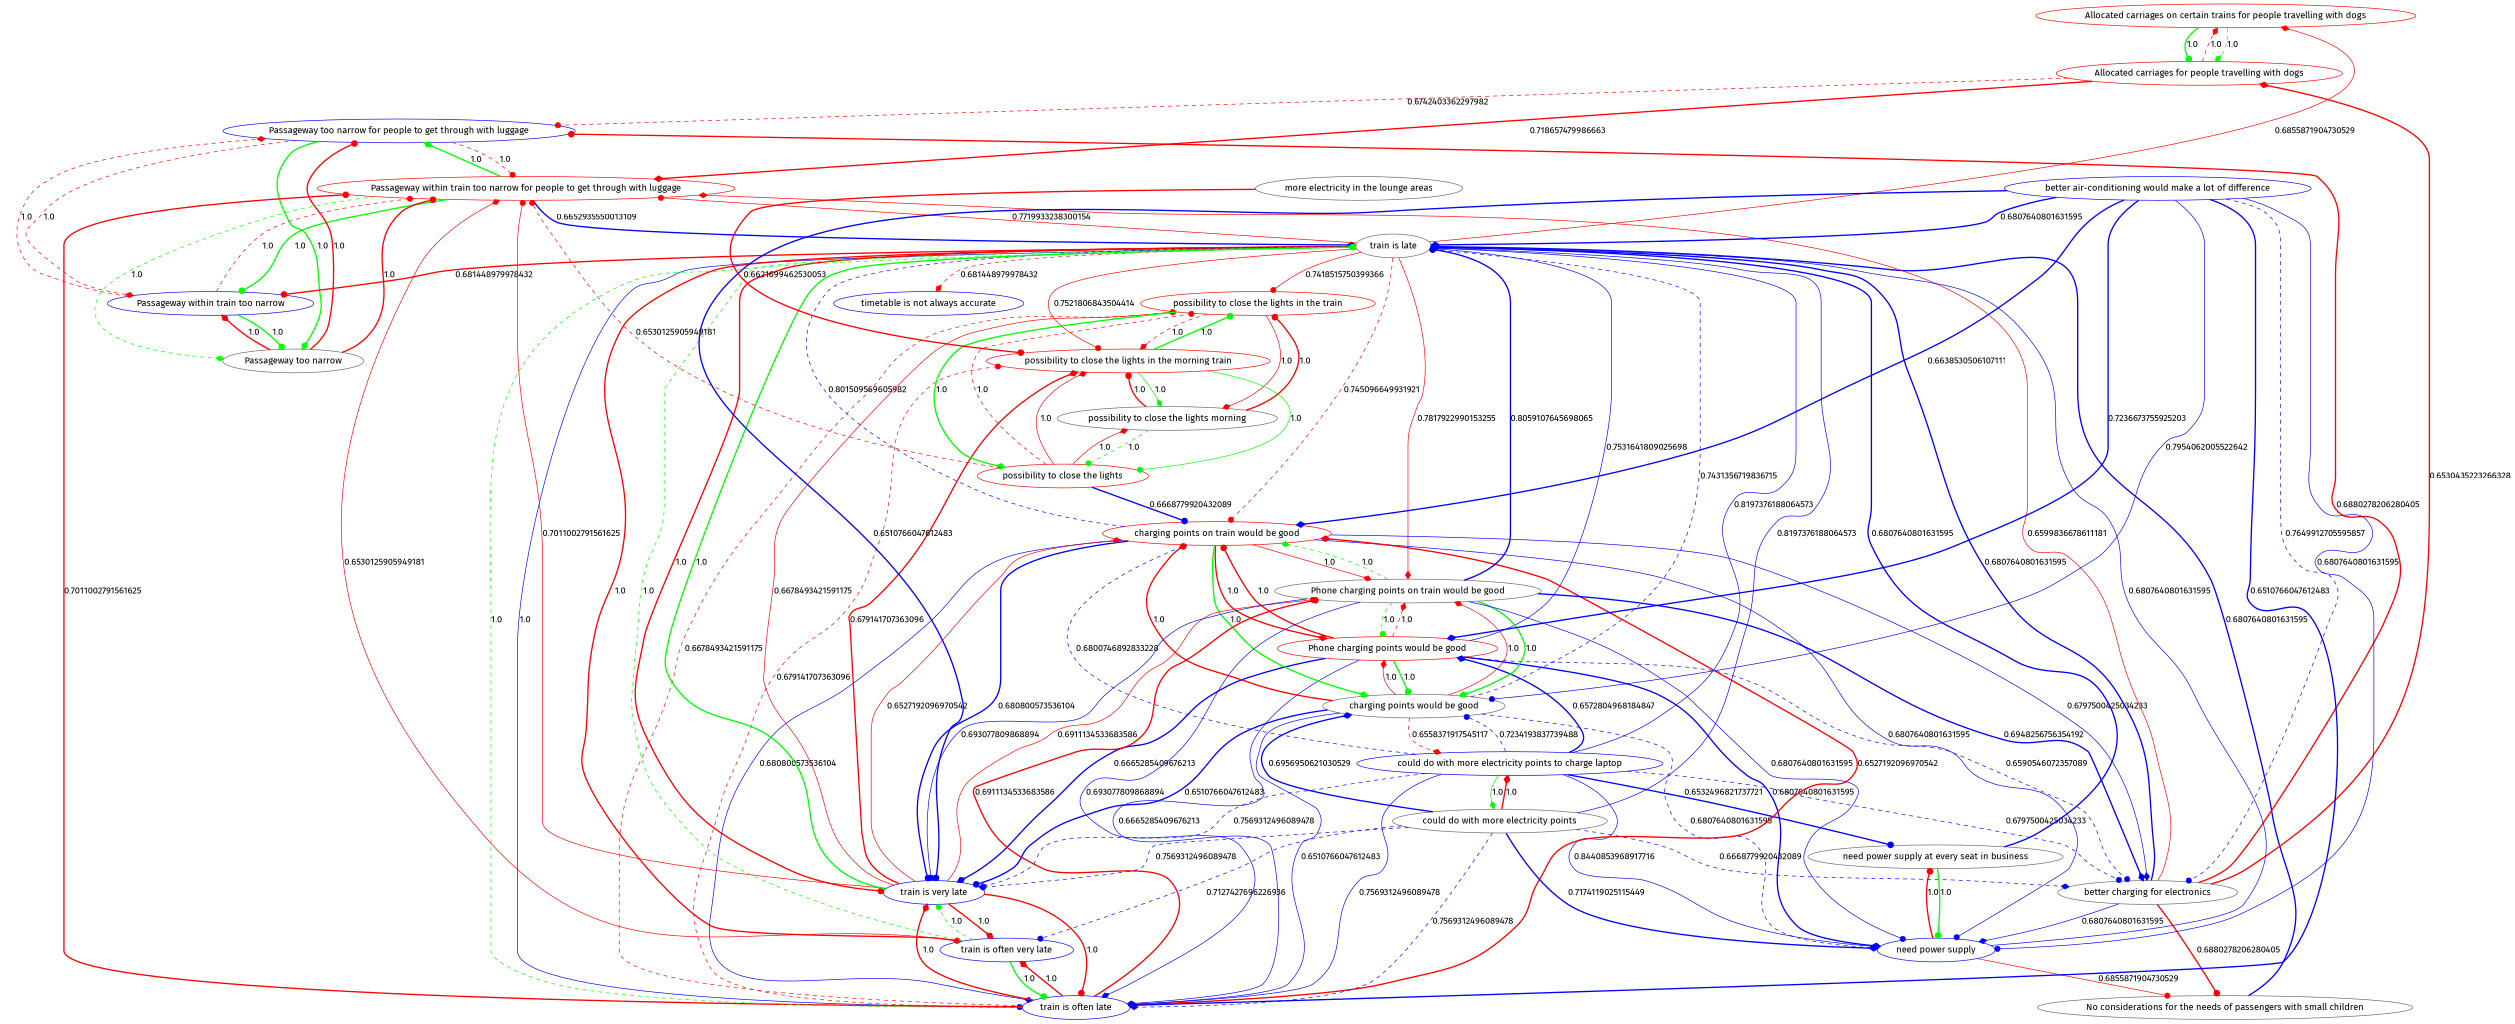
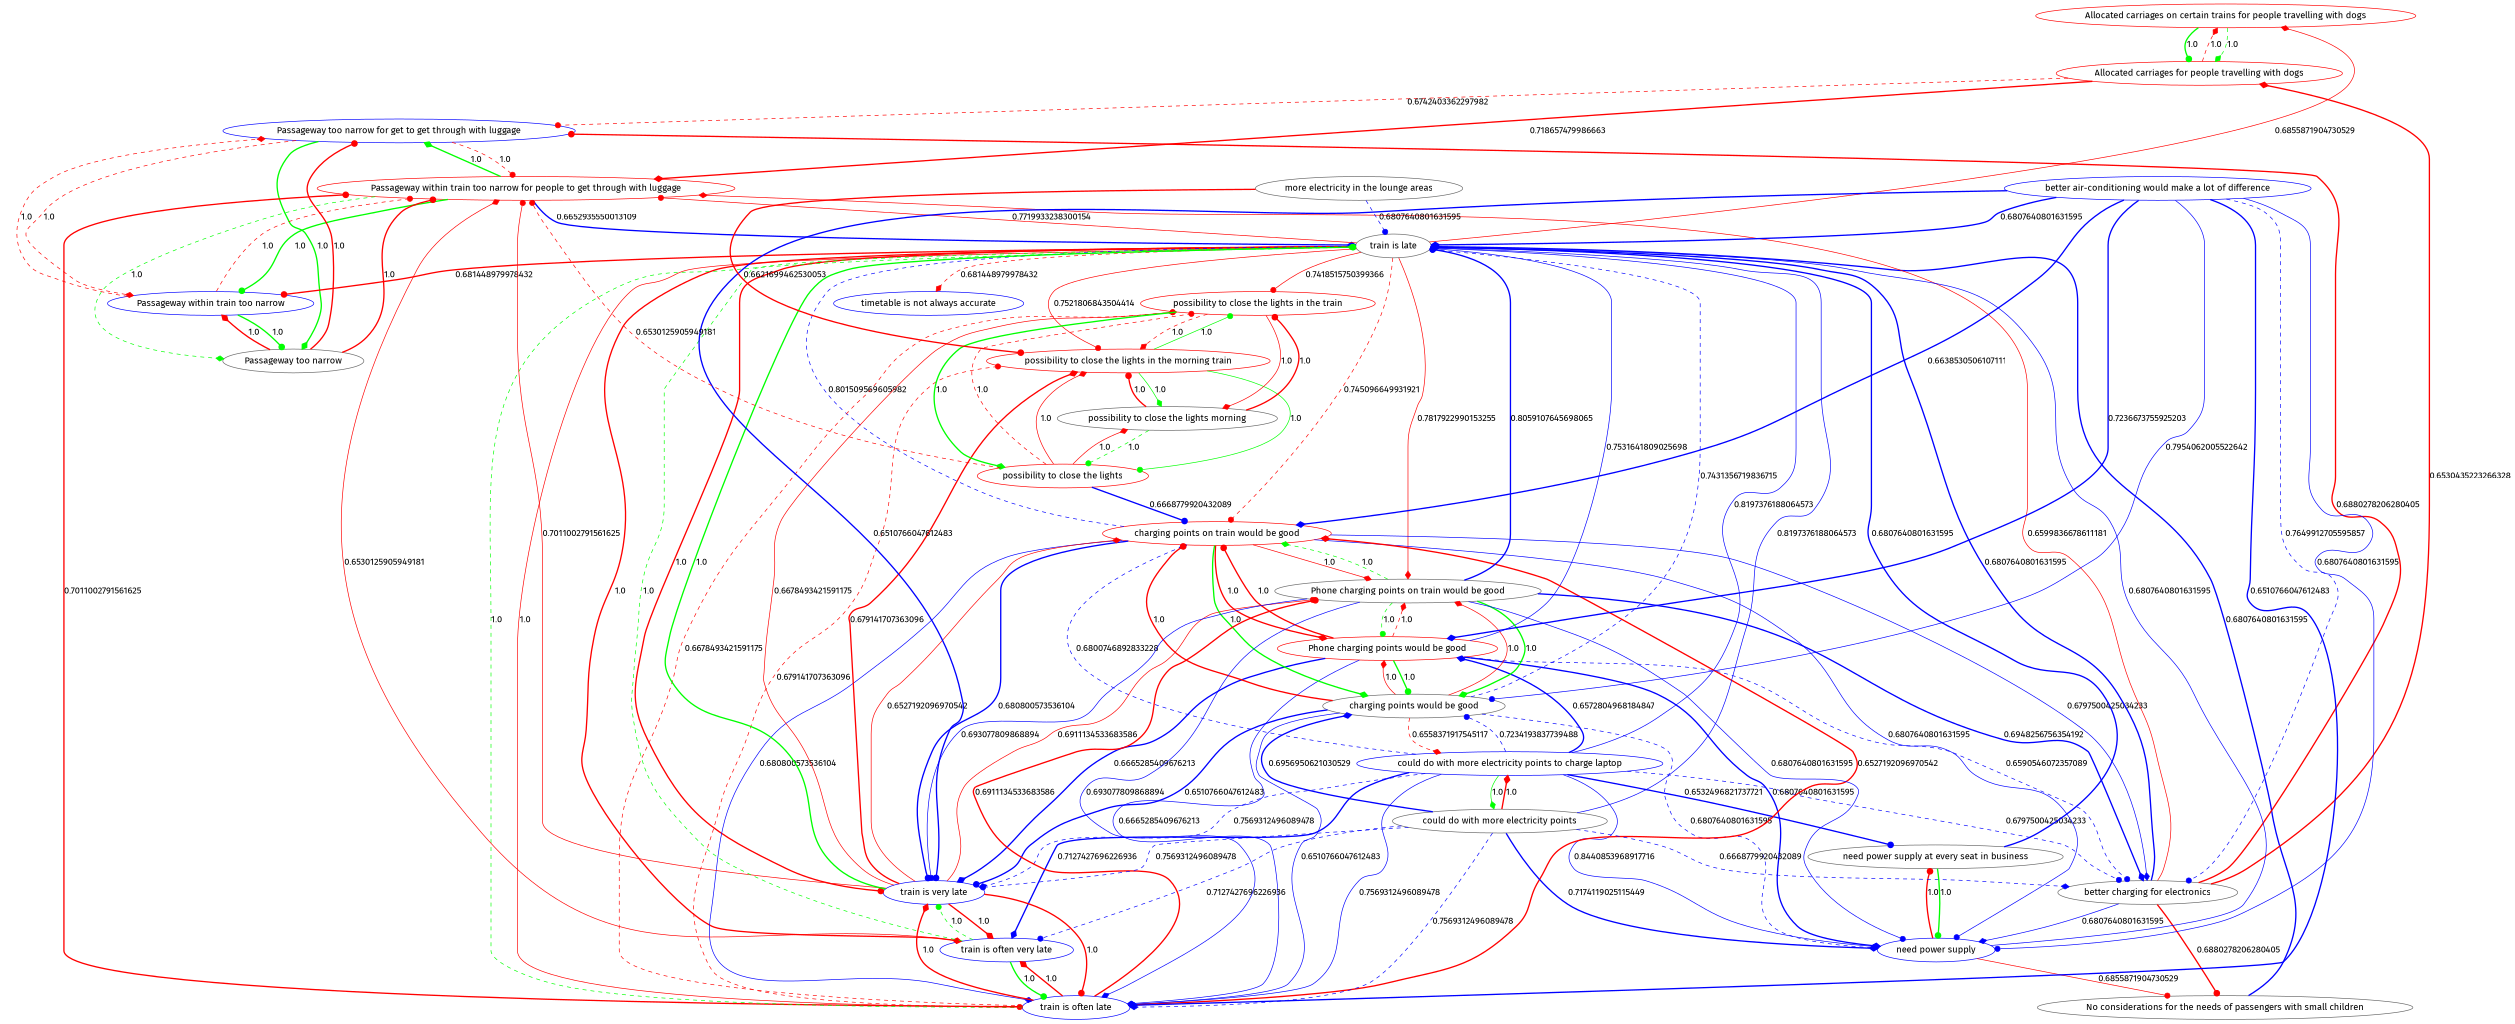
(399, 131) -> (399, 131)
none -> (1378, 220)
(1191, 333) -> (1191, 333)
(552, 455) -> (552, 455)
none -> (1196, 837)
